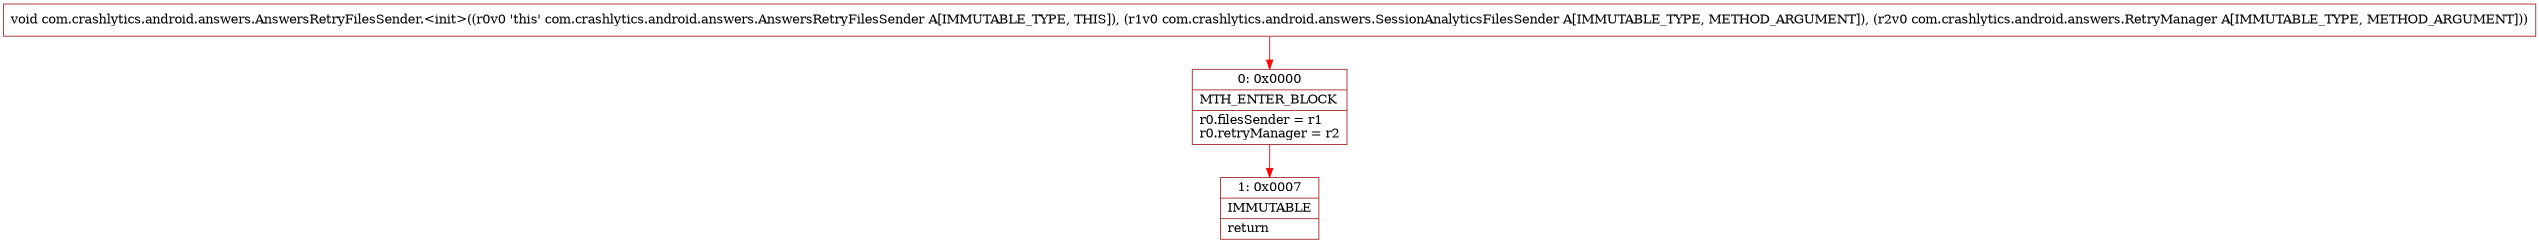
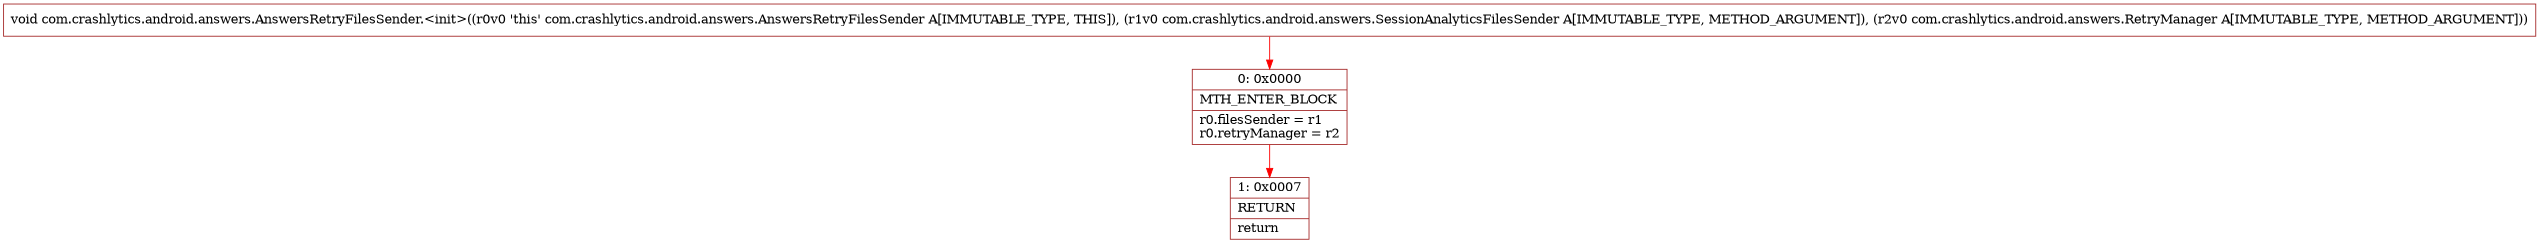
(1270, 208) -> (1267, 208)
